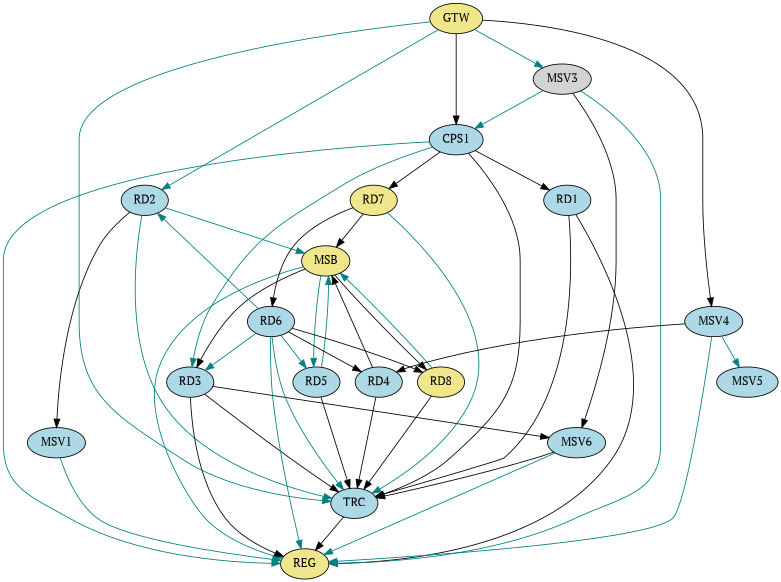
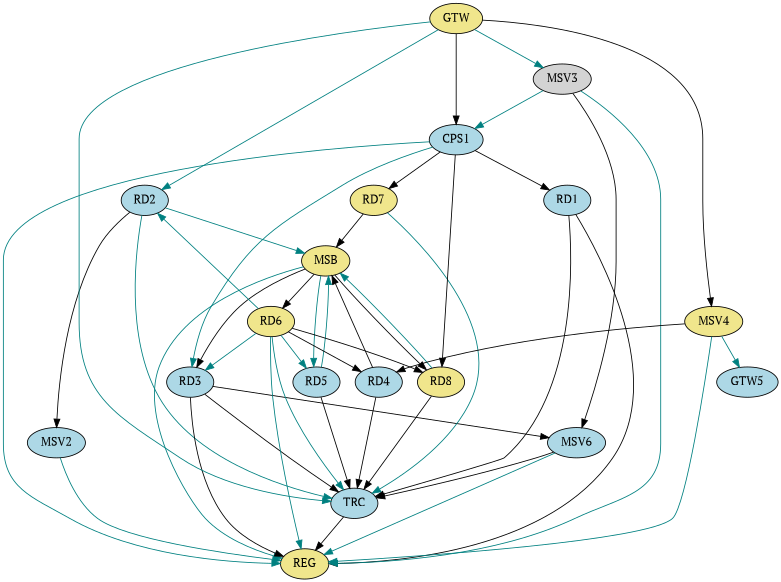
(299, 240) -> (301, 288)
(271, 322) -> (271, 322)
(714, 322) -> (714, 322)
(519, 348) -> (449, 256)
(747, 382) -> (747, 382)
(56, 443) -> (56, 443)
